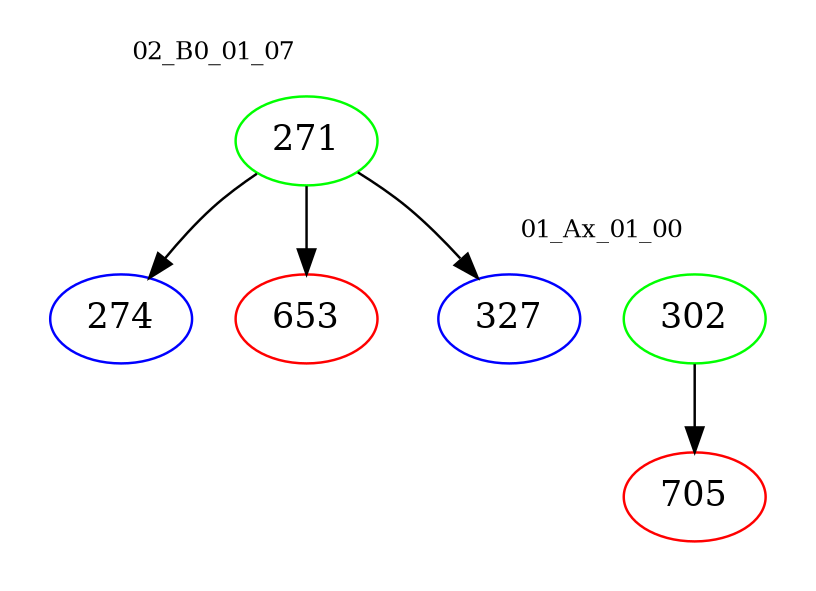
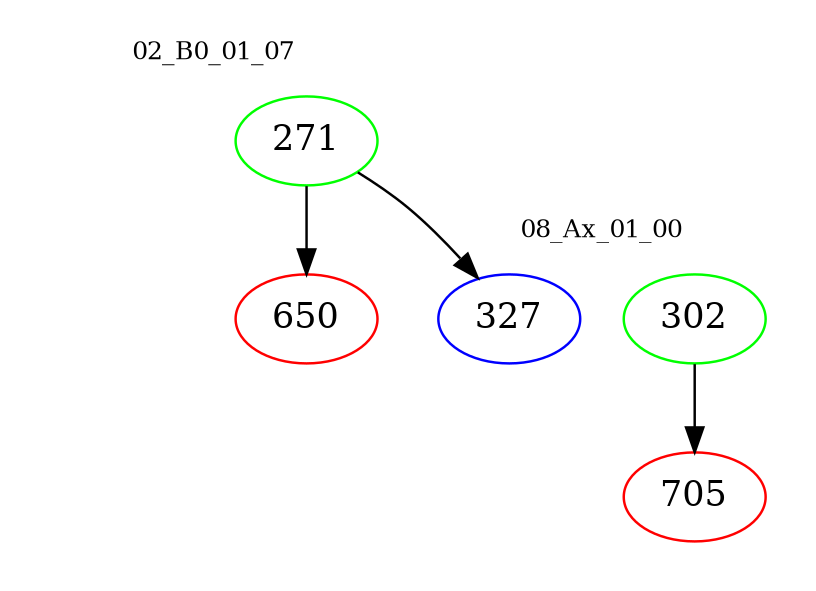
(602, 231) -> (602, 231)
(121, 319) -> none
(307, 319) -> (307, 319)
